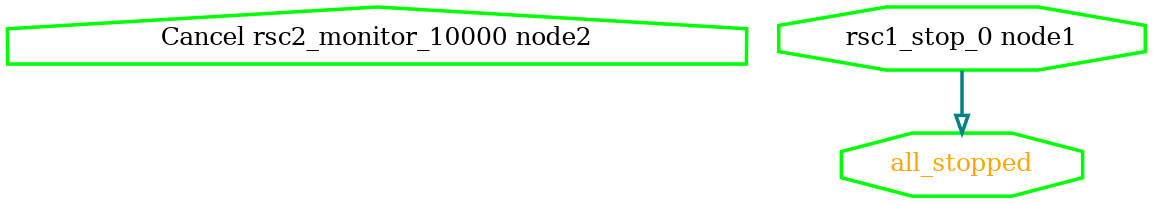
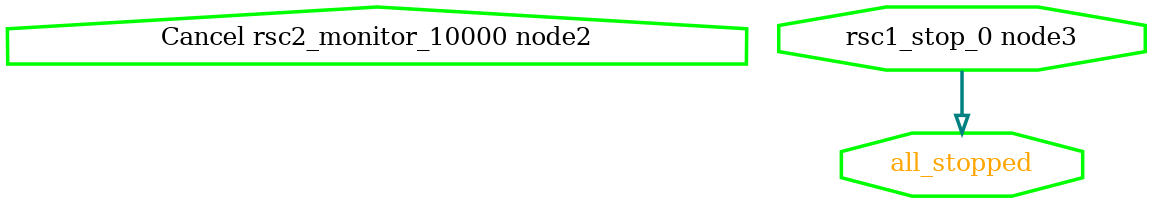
(962, 39) -> (962, 39)
